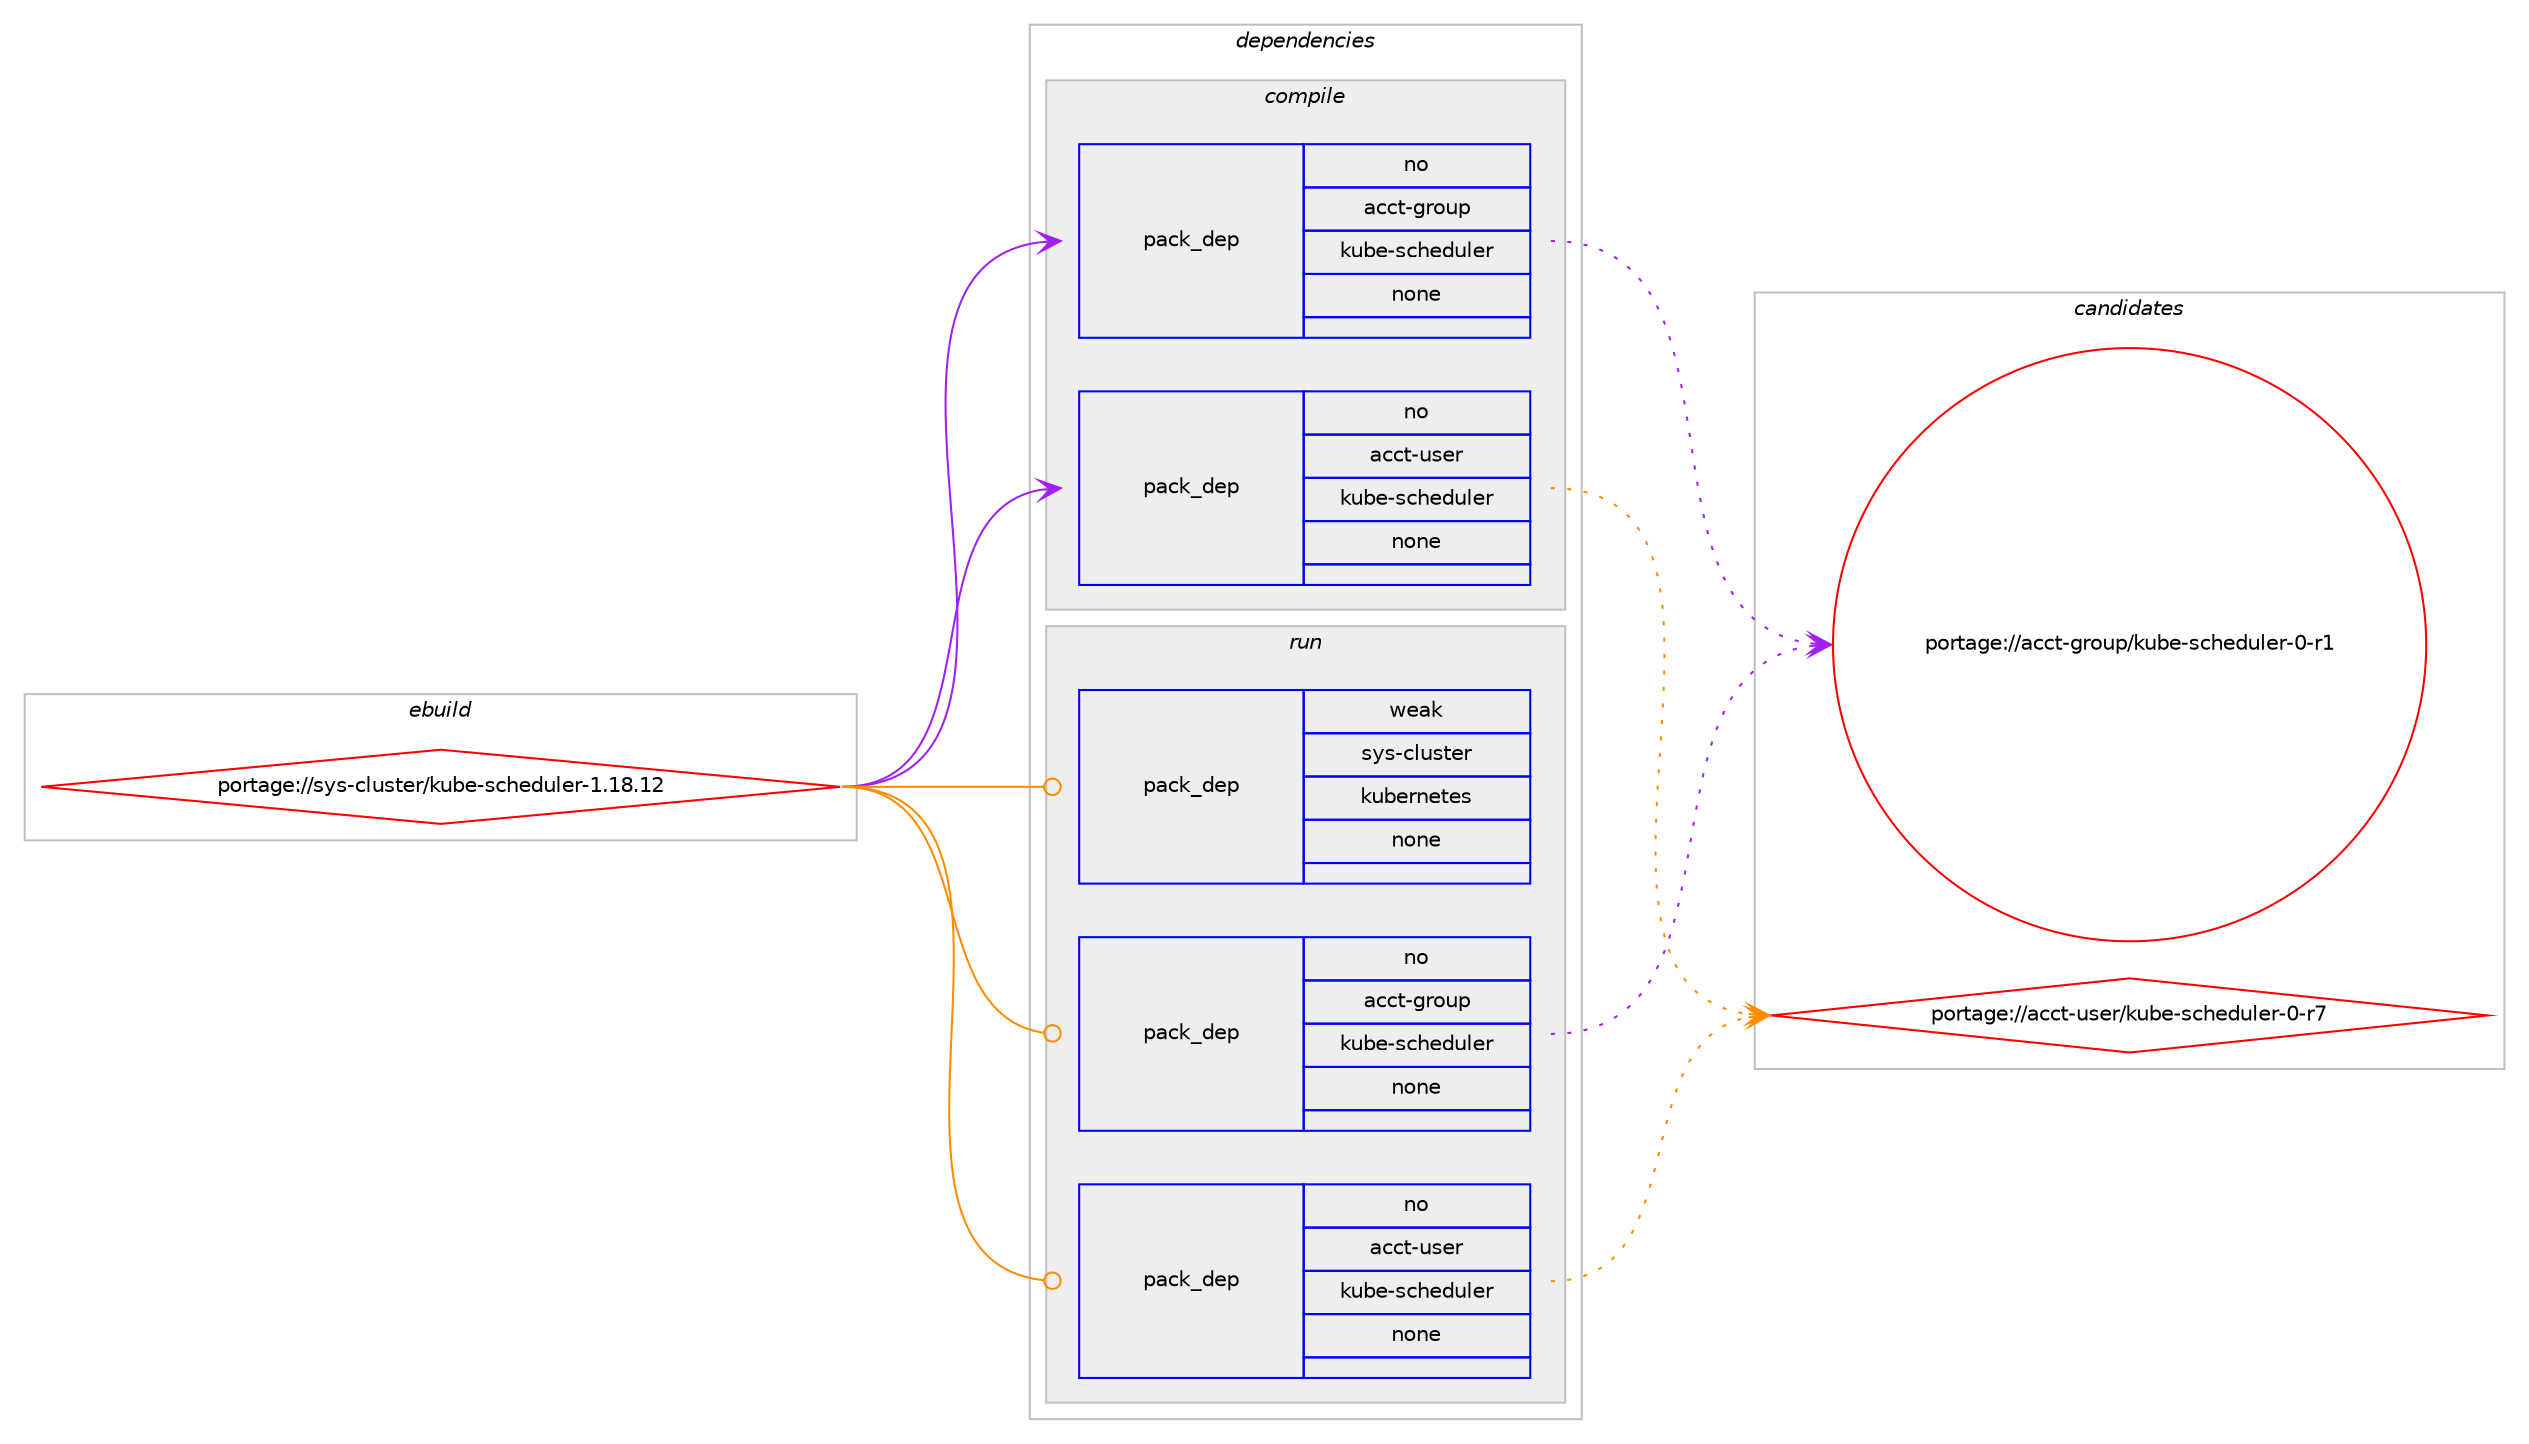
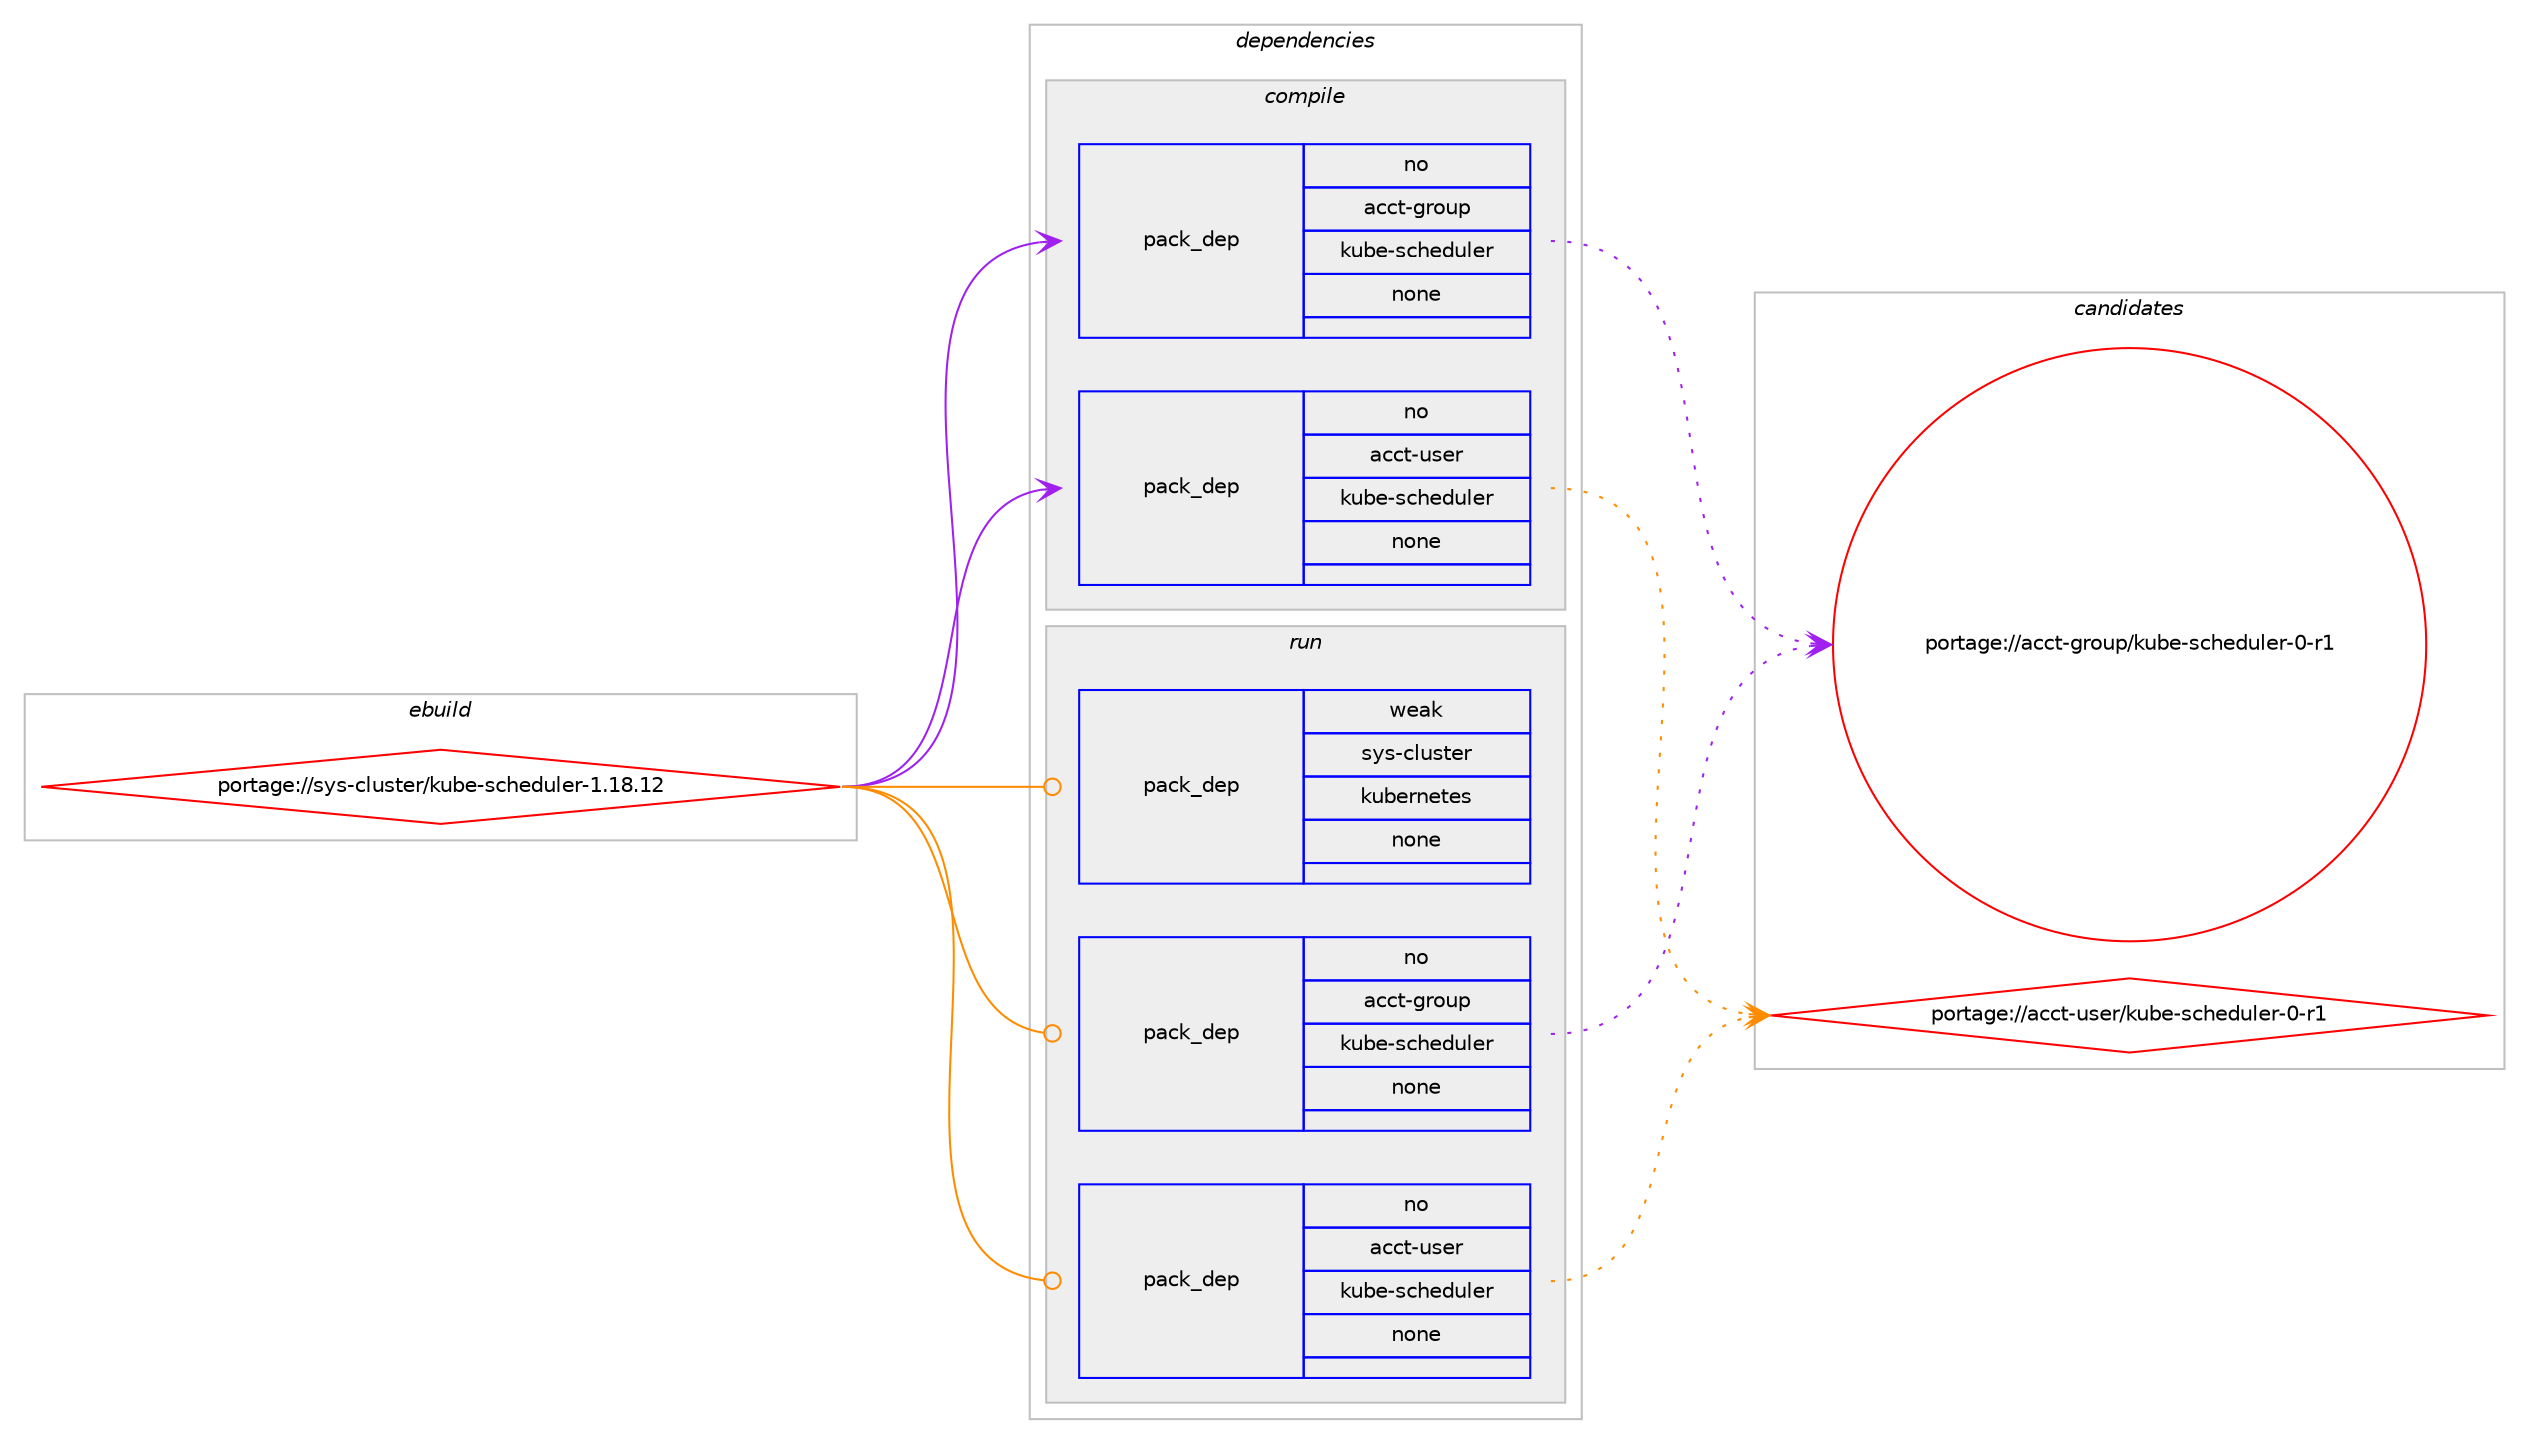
(2130, 1015) -> (2130, 1015)
